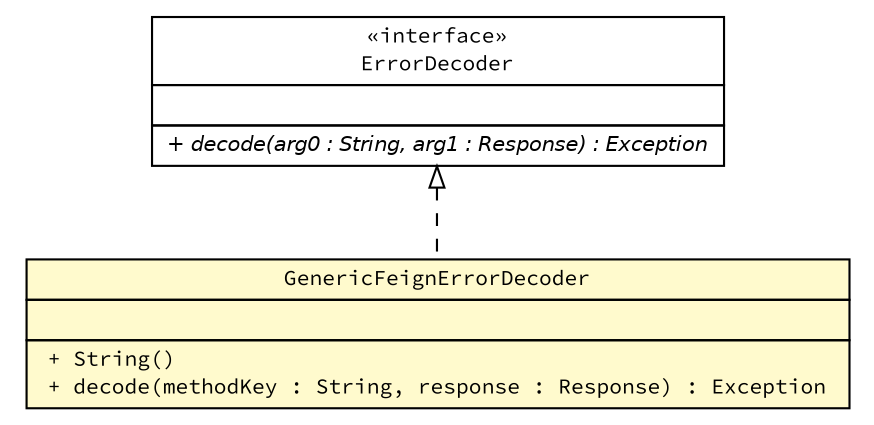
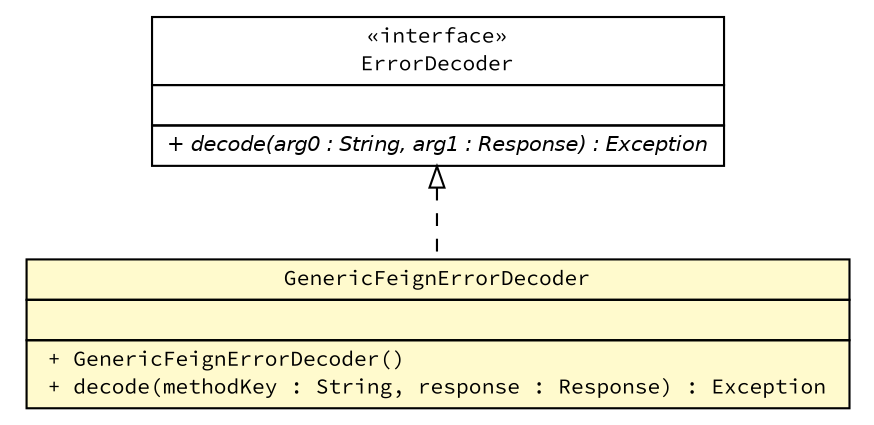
(113, 359) -> (228, 359)
